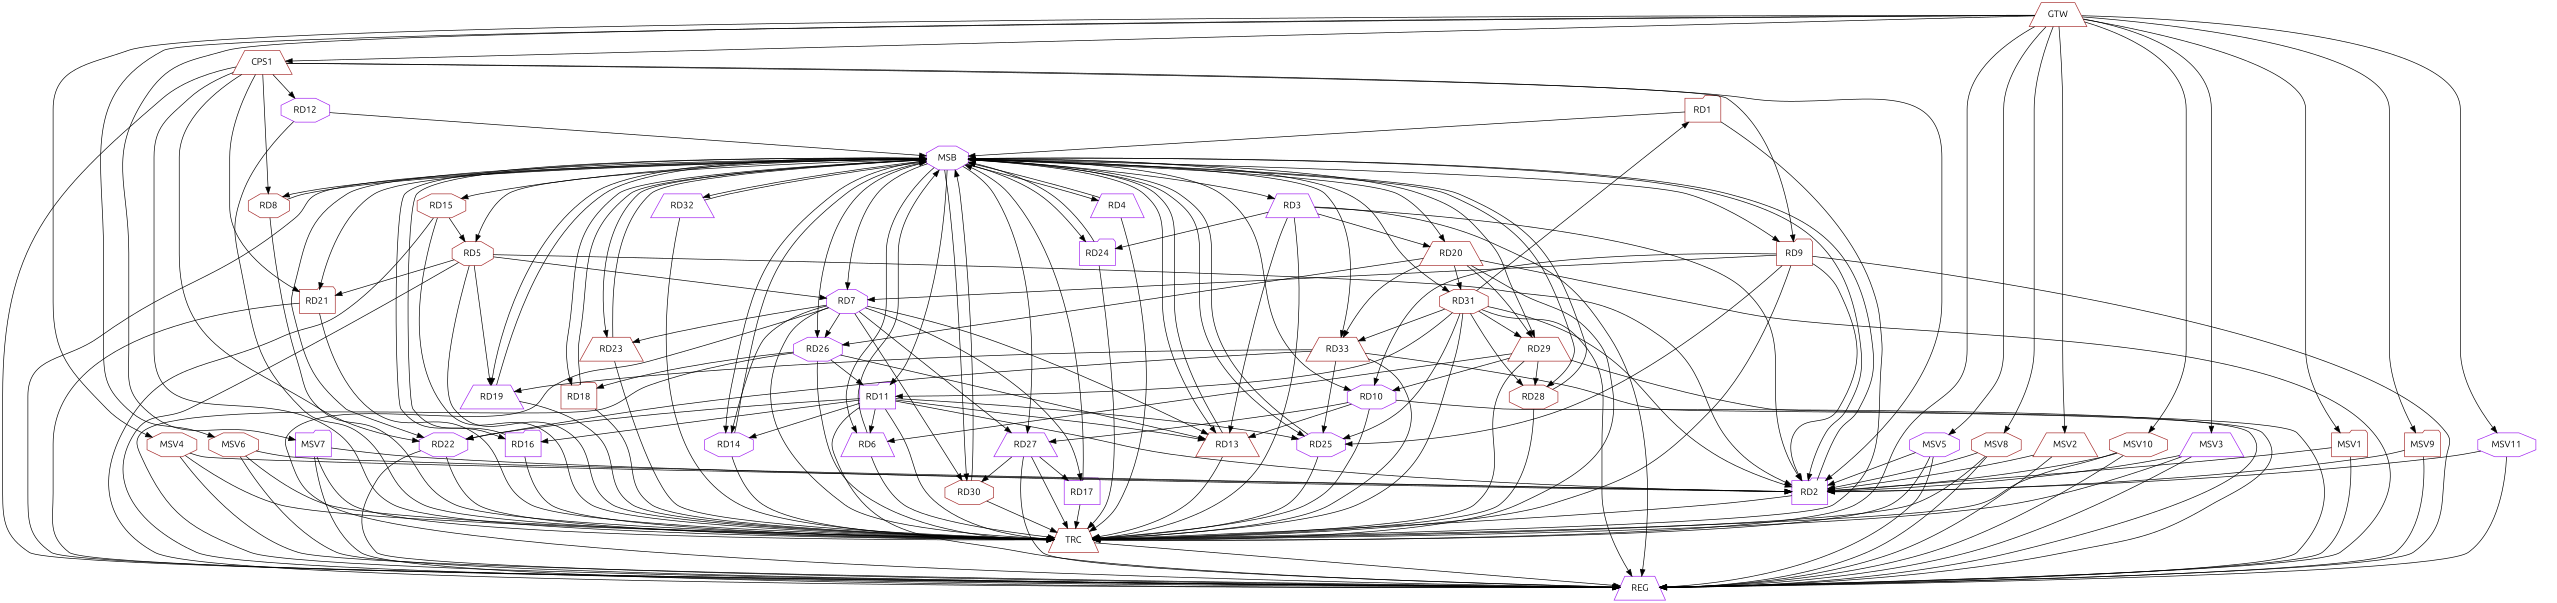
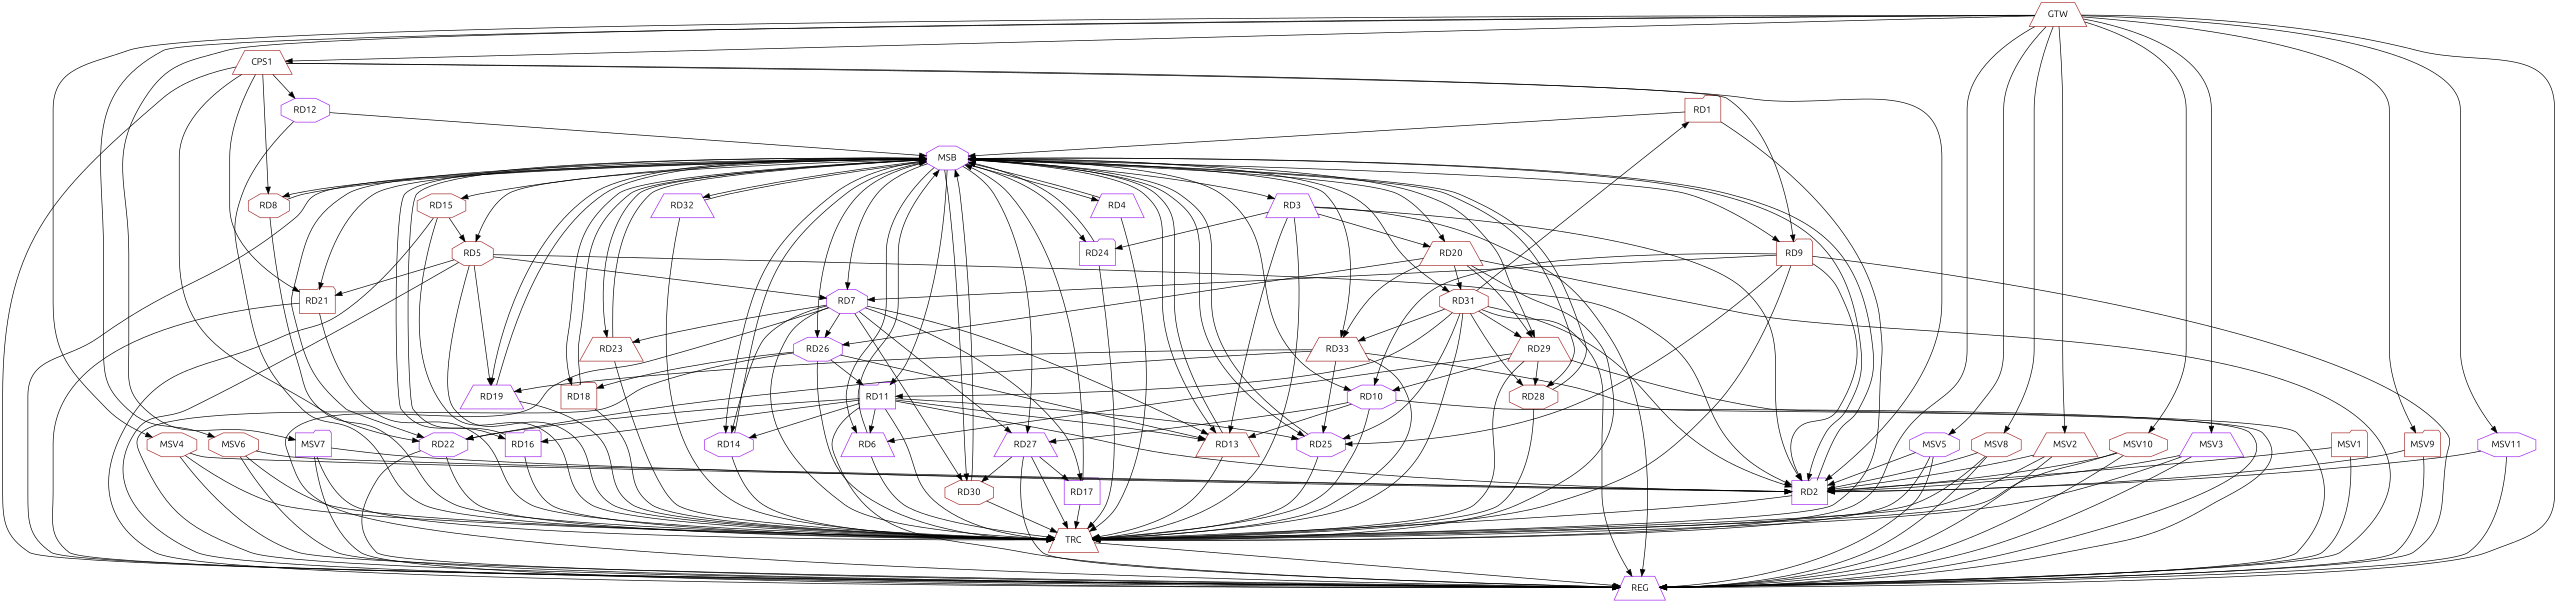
(2306, 148) -> (2553, 508)
(407, 508) -> (1578, 527)
